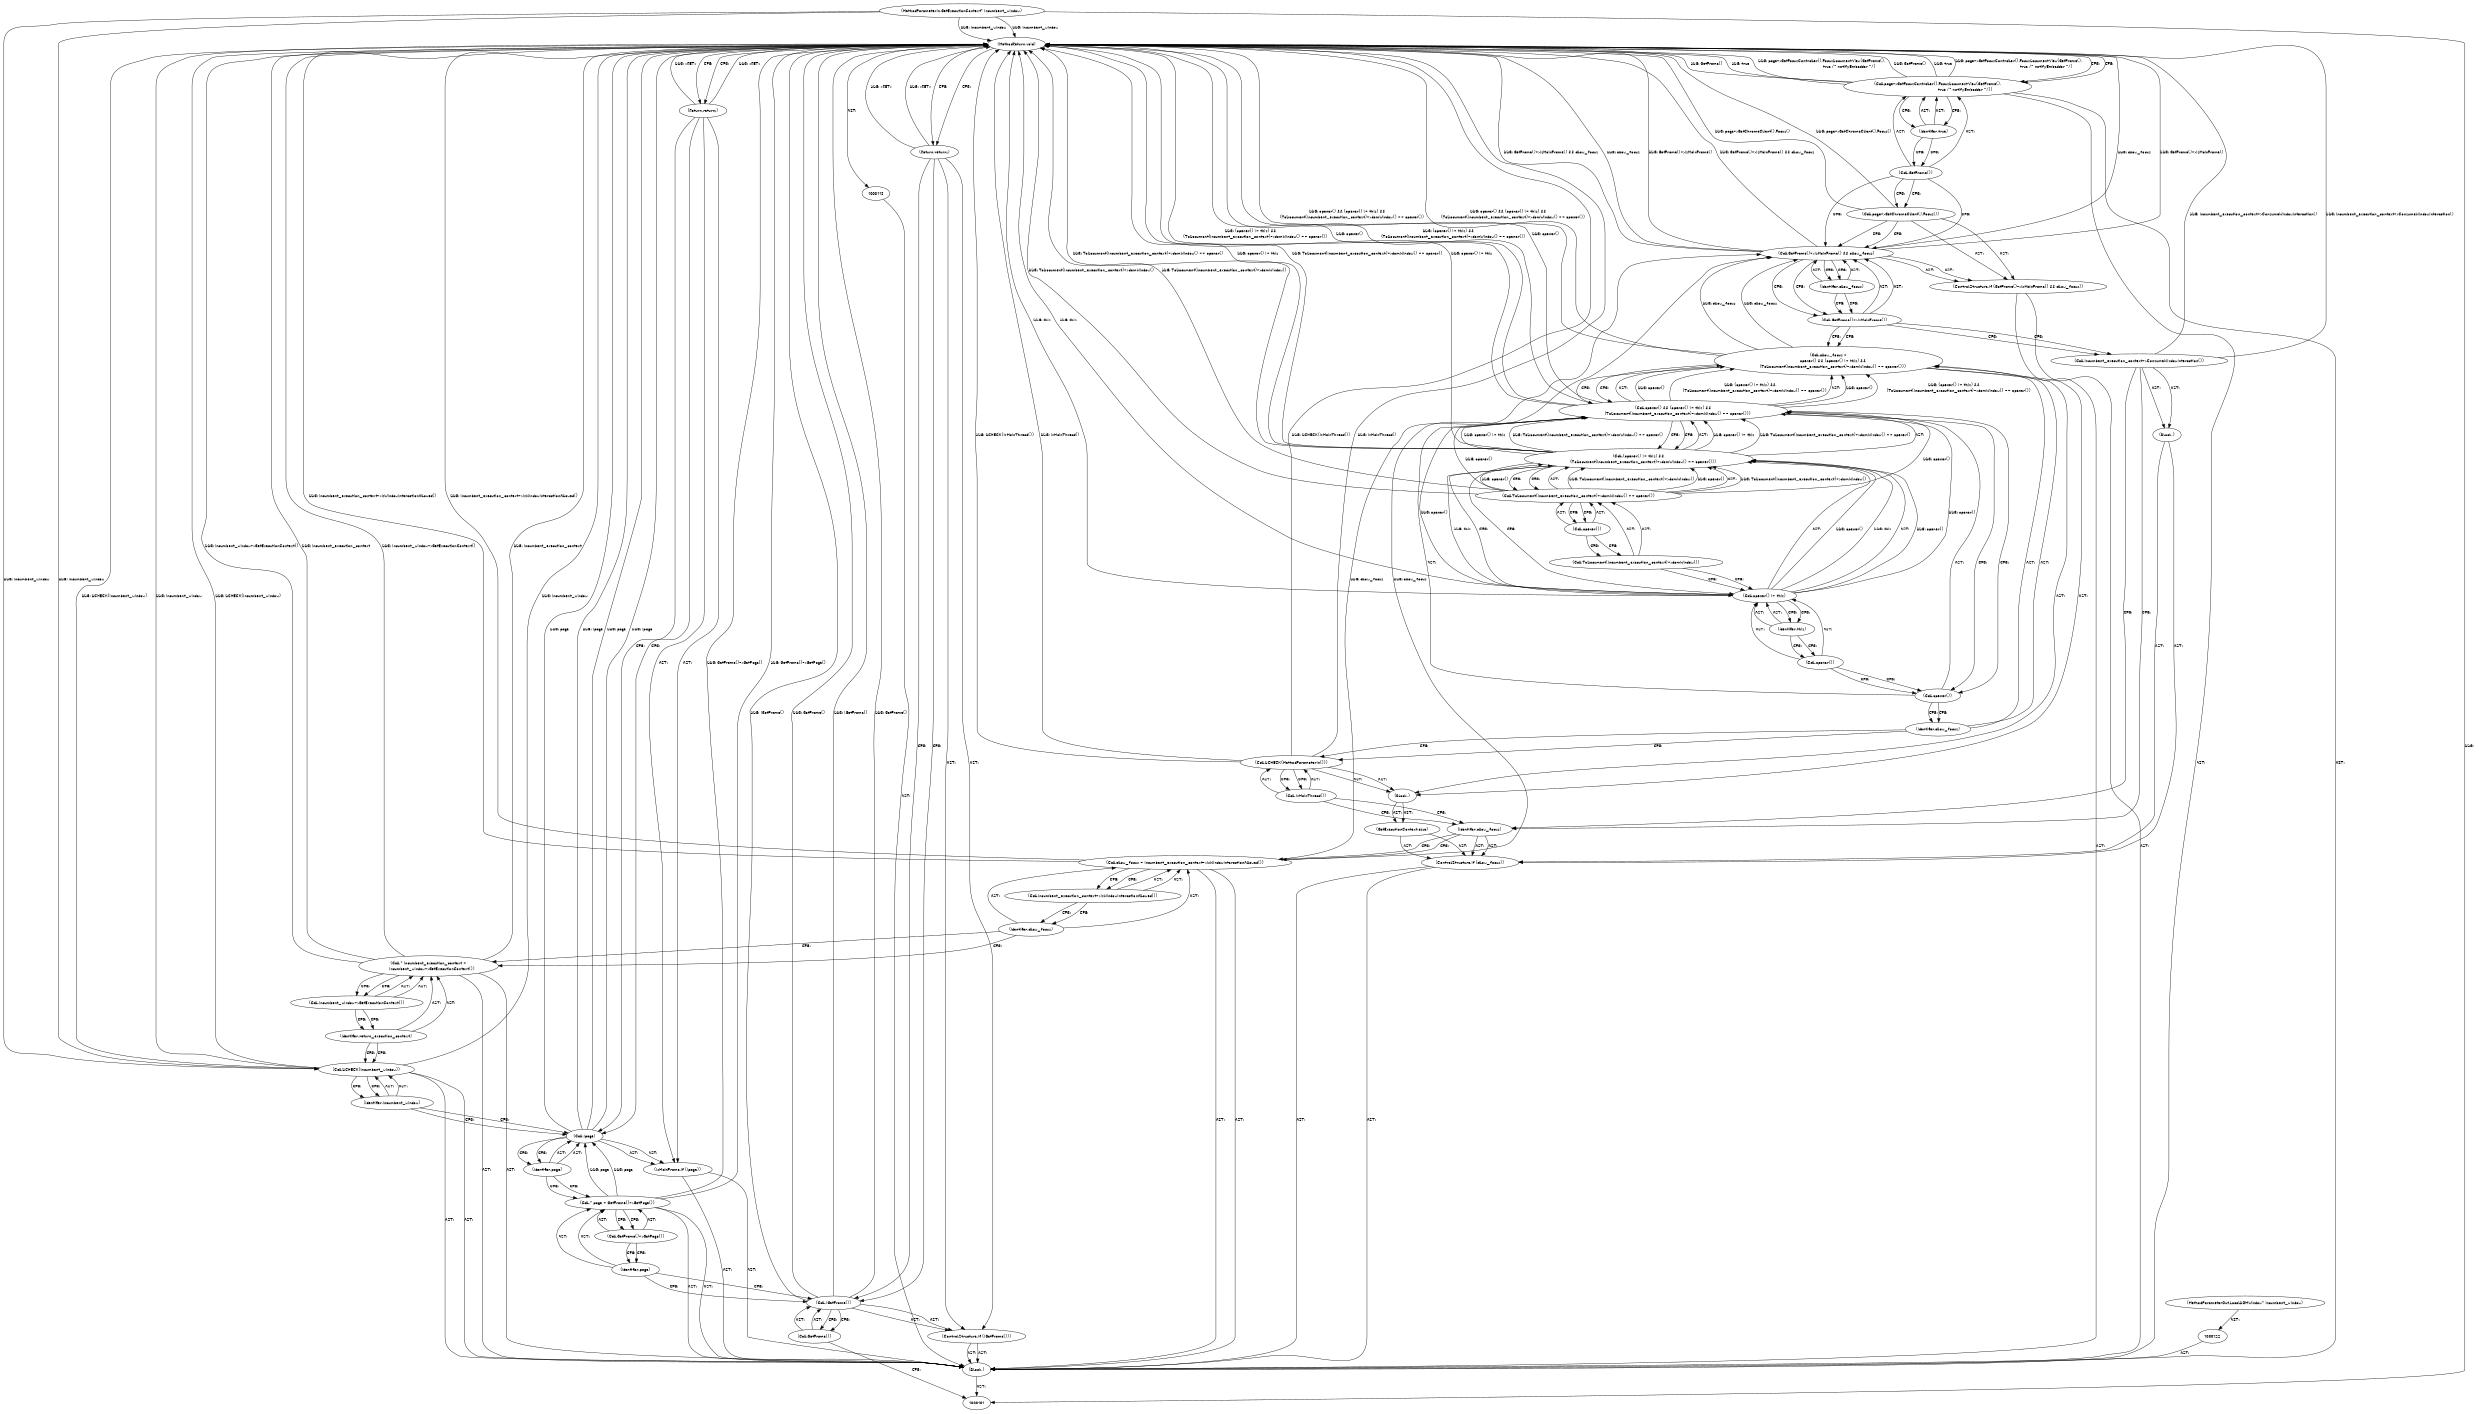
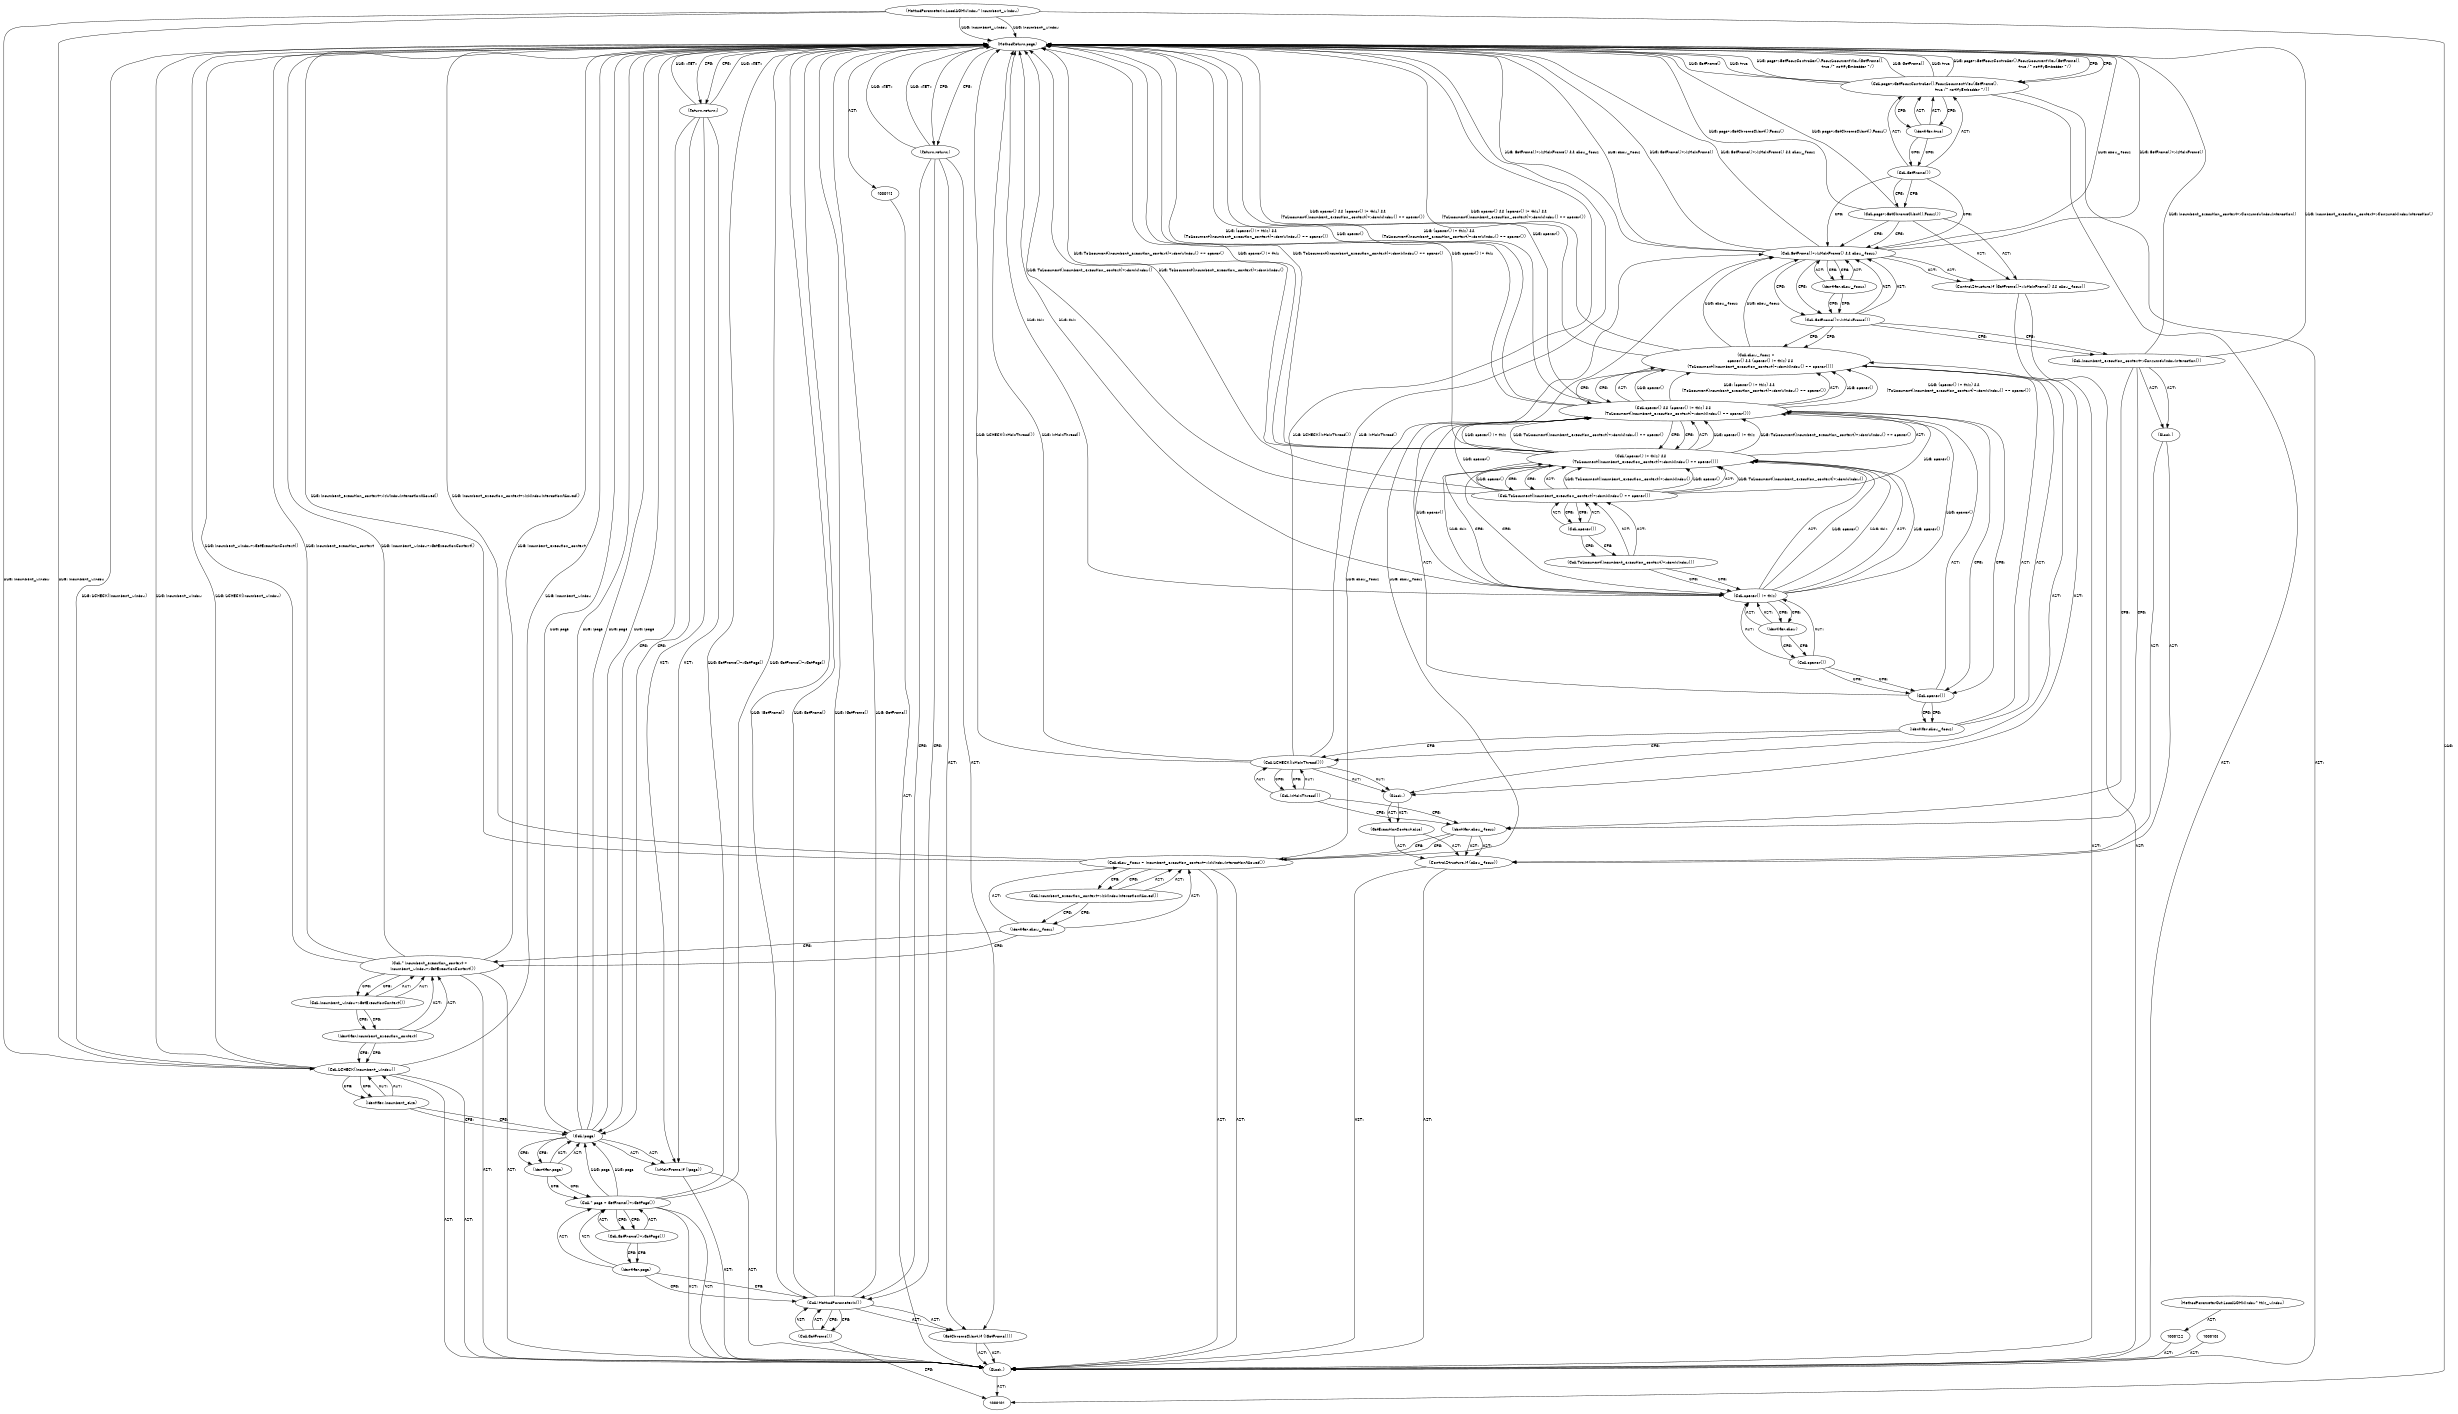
(962, 11) -> (963, 11)
(1017, 44) -> (1017, 44)
(1792, 629) -> (1783, 629)
(1291, 763) -> (1294, 763)
(376, 1036) -> (378, 1036)
(392, 1103) -> (391, 1103)
(834, 1303) -> (835, 1303)
(2245, 1303) -> (2233, 1303)
(977, 1336) -> (978, 1336)
none -> (2211, 1336)
